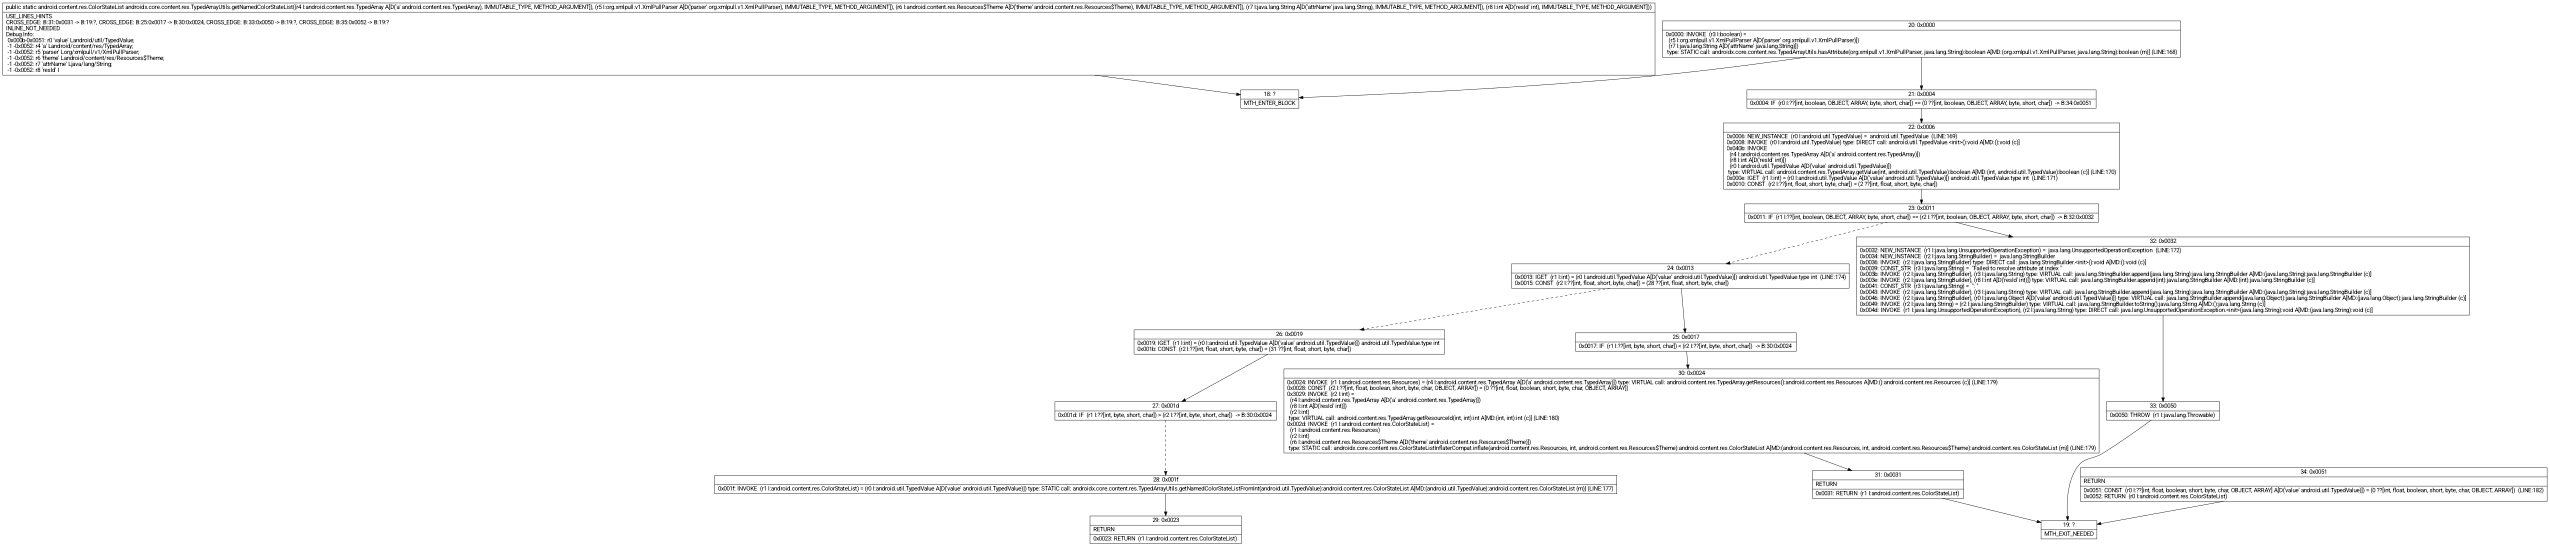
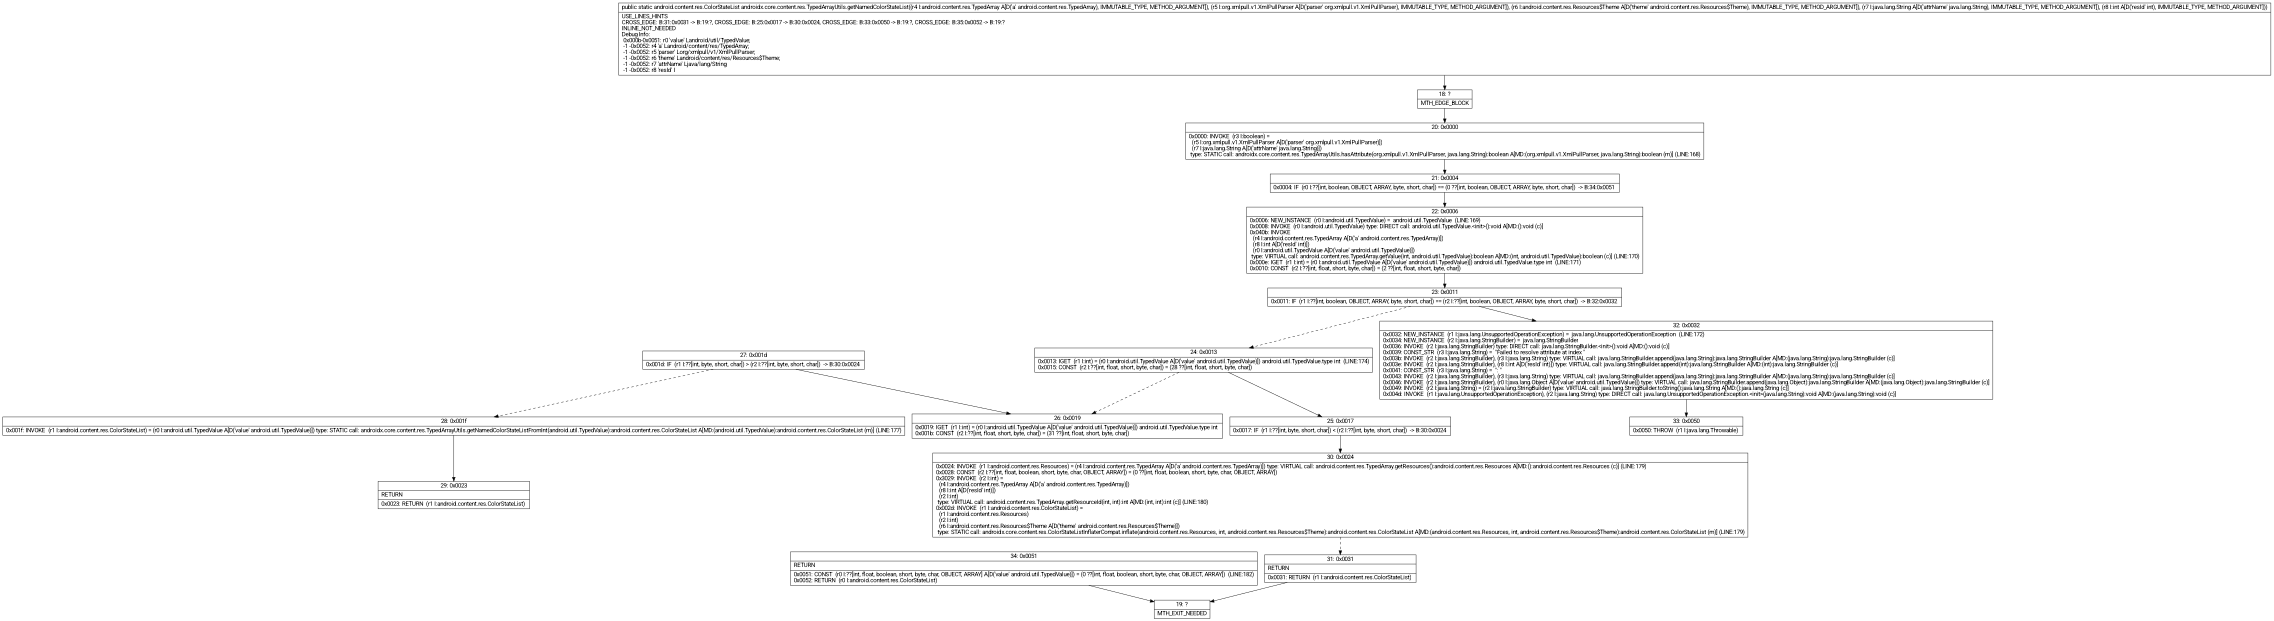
(1555, 84) -> (1445, 114)
(1270, 103) -> (1445, 103)
(1227, 377) -> (901, 391)
(2093, 458) -> none
(1826, 461) -> (1340, 544)
